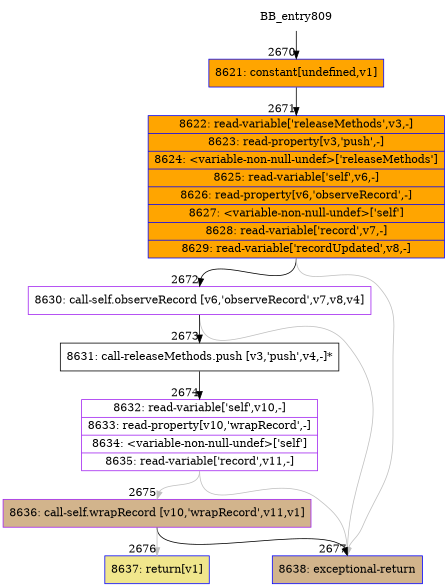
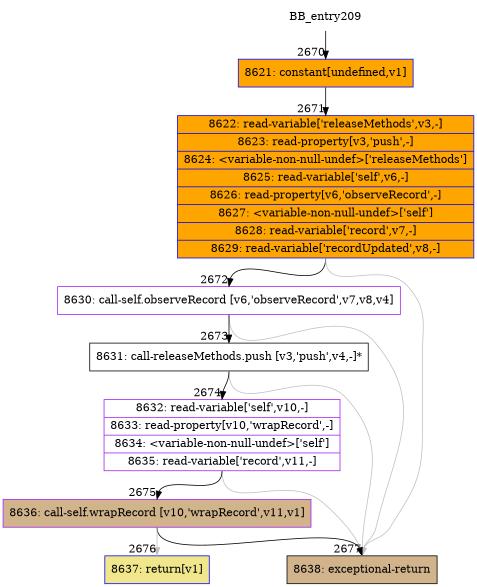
(296, 17) -> (326, 17)
none -> (353, 407)
(182, 485) -> (193, 485)
(347, 570) -> (362, 570)
